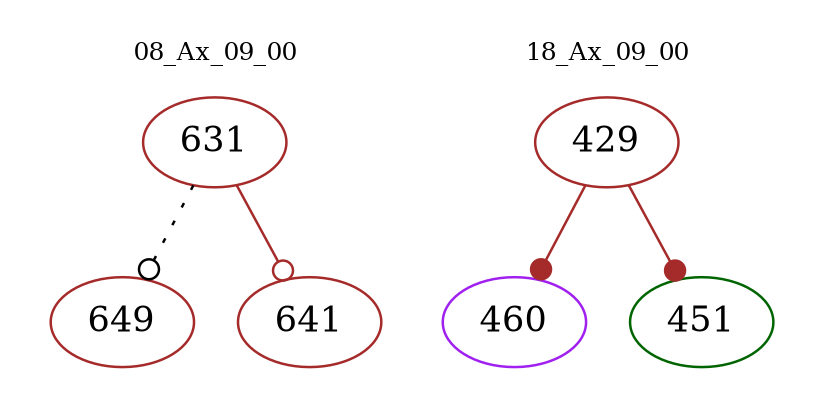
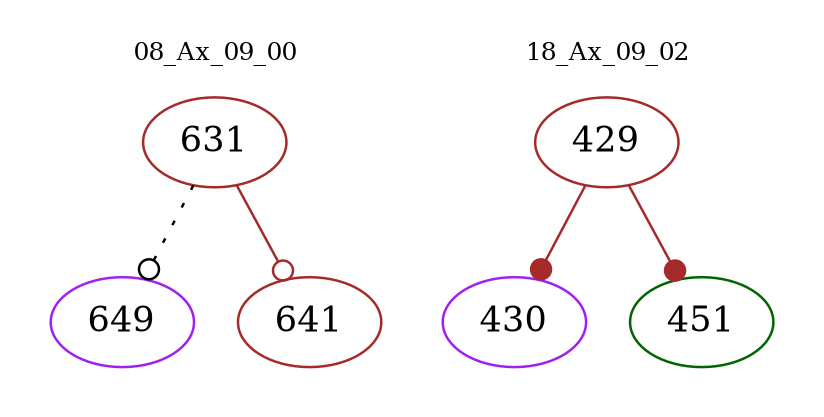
(608, 54) -> (608, 54)
(122, 322) -> (122, 322)
(514, 322) -> (514, 322)
